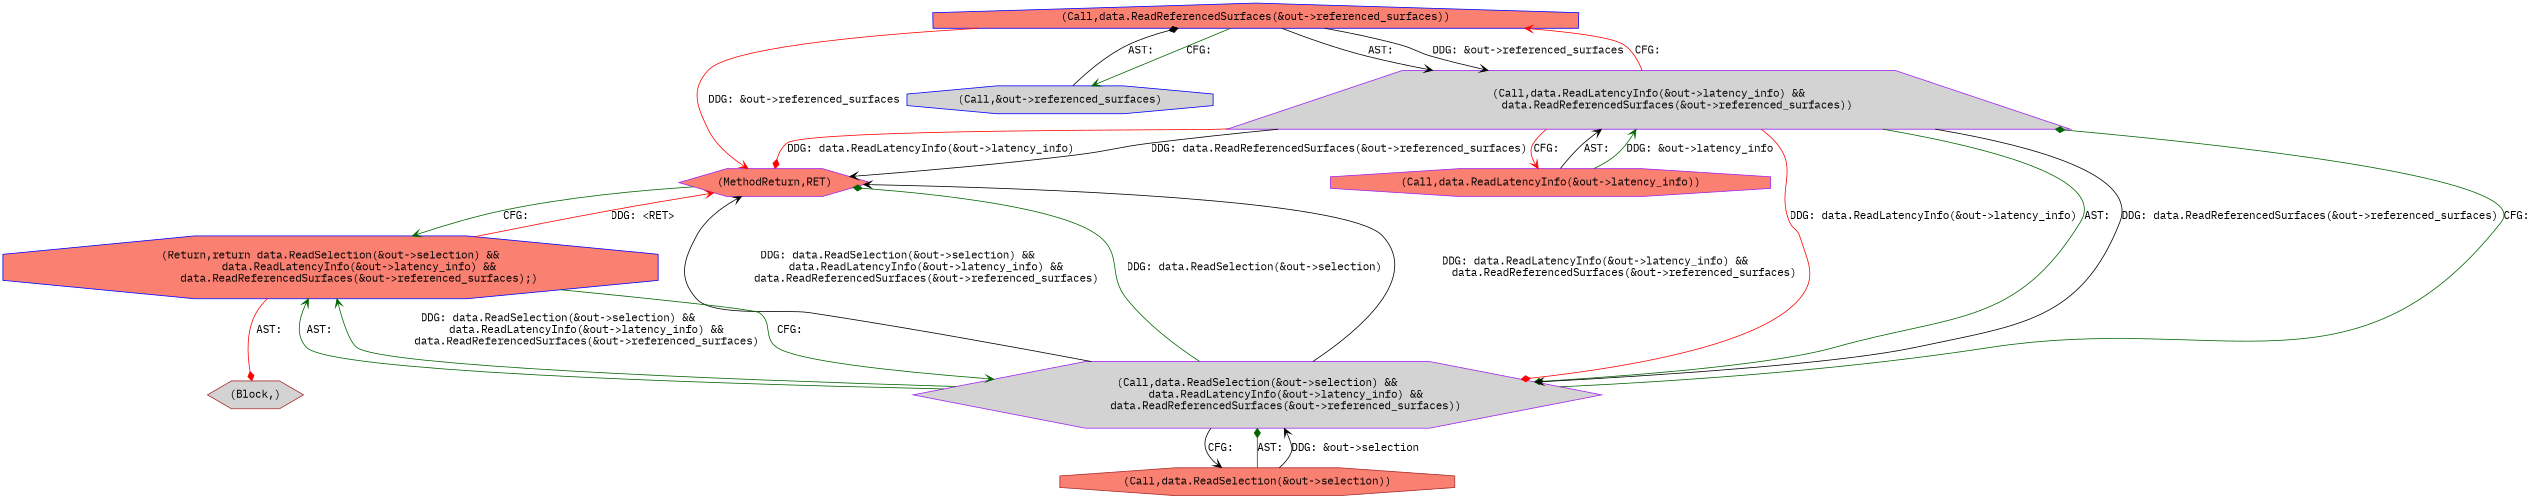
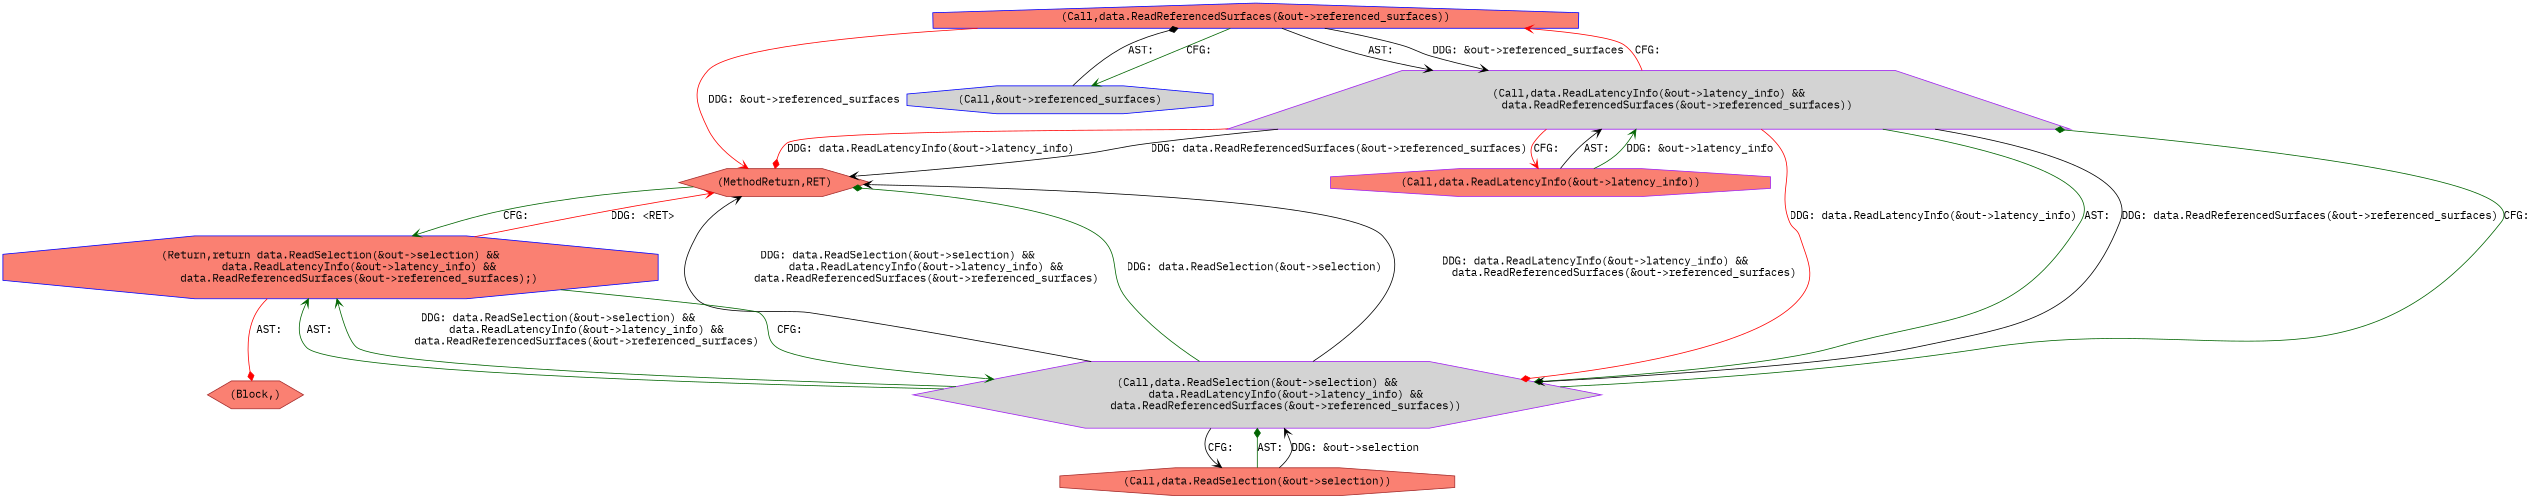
(775, 183) -> (775, 183)
(255, 395) -> (255, 395)
